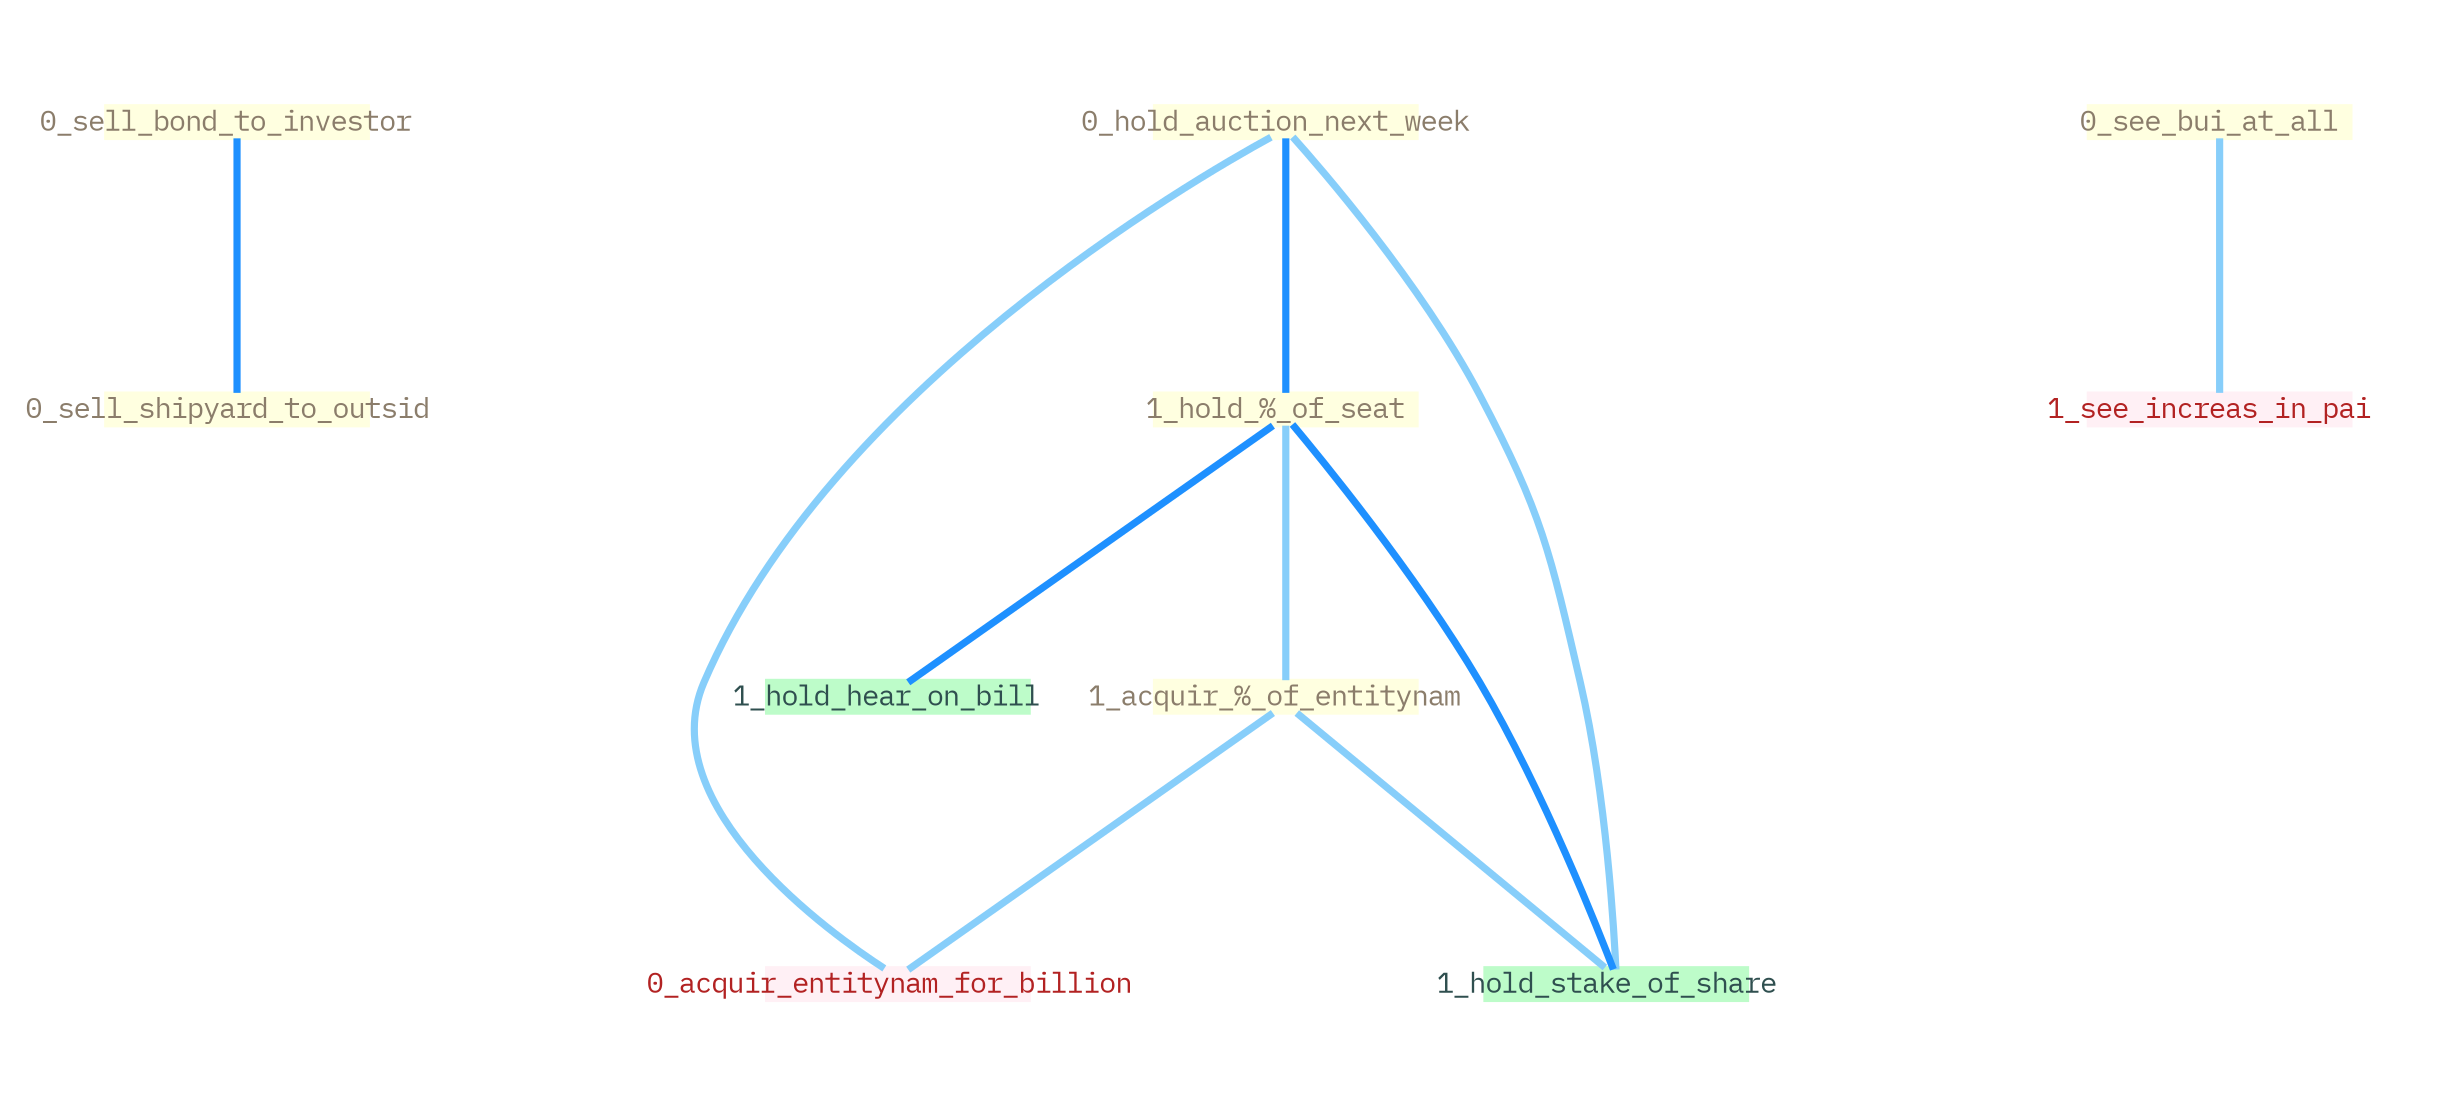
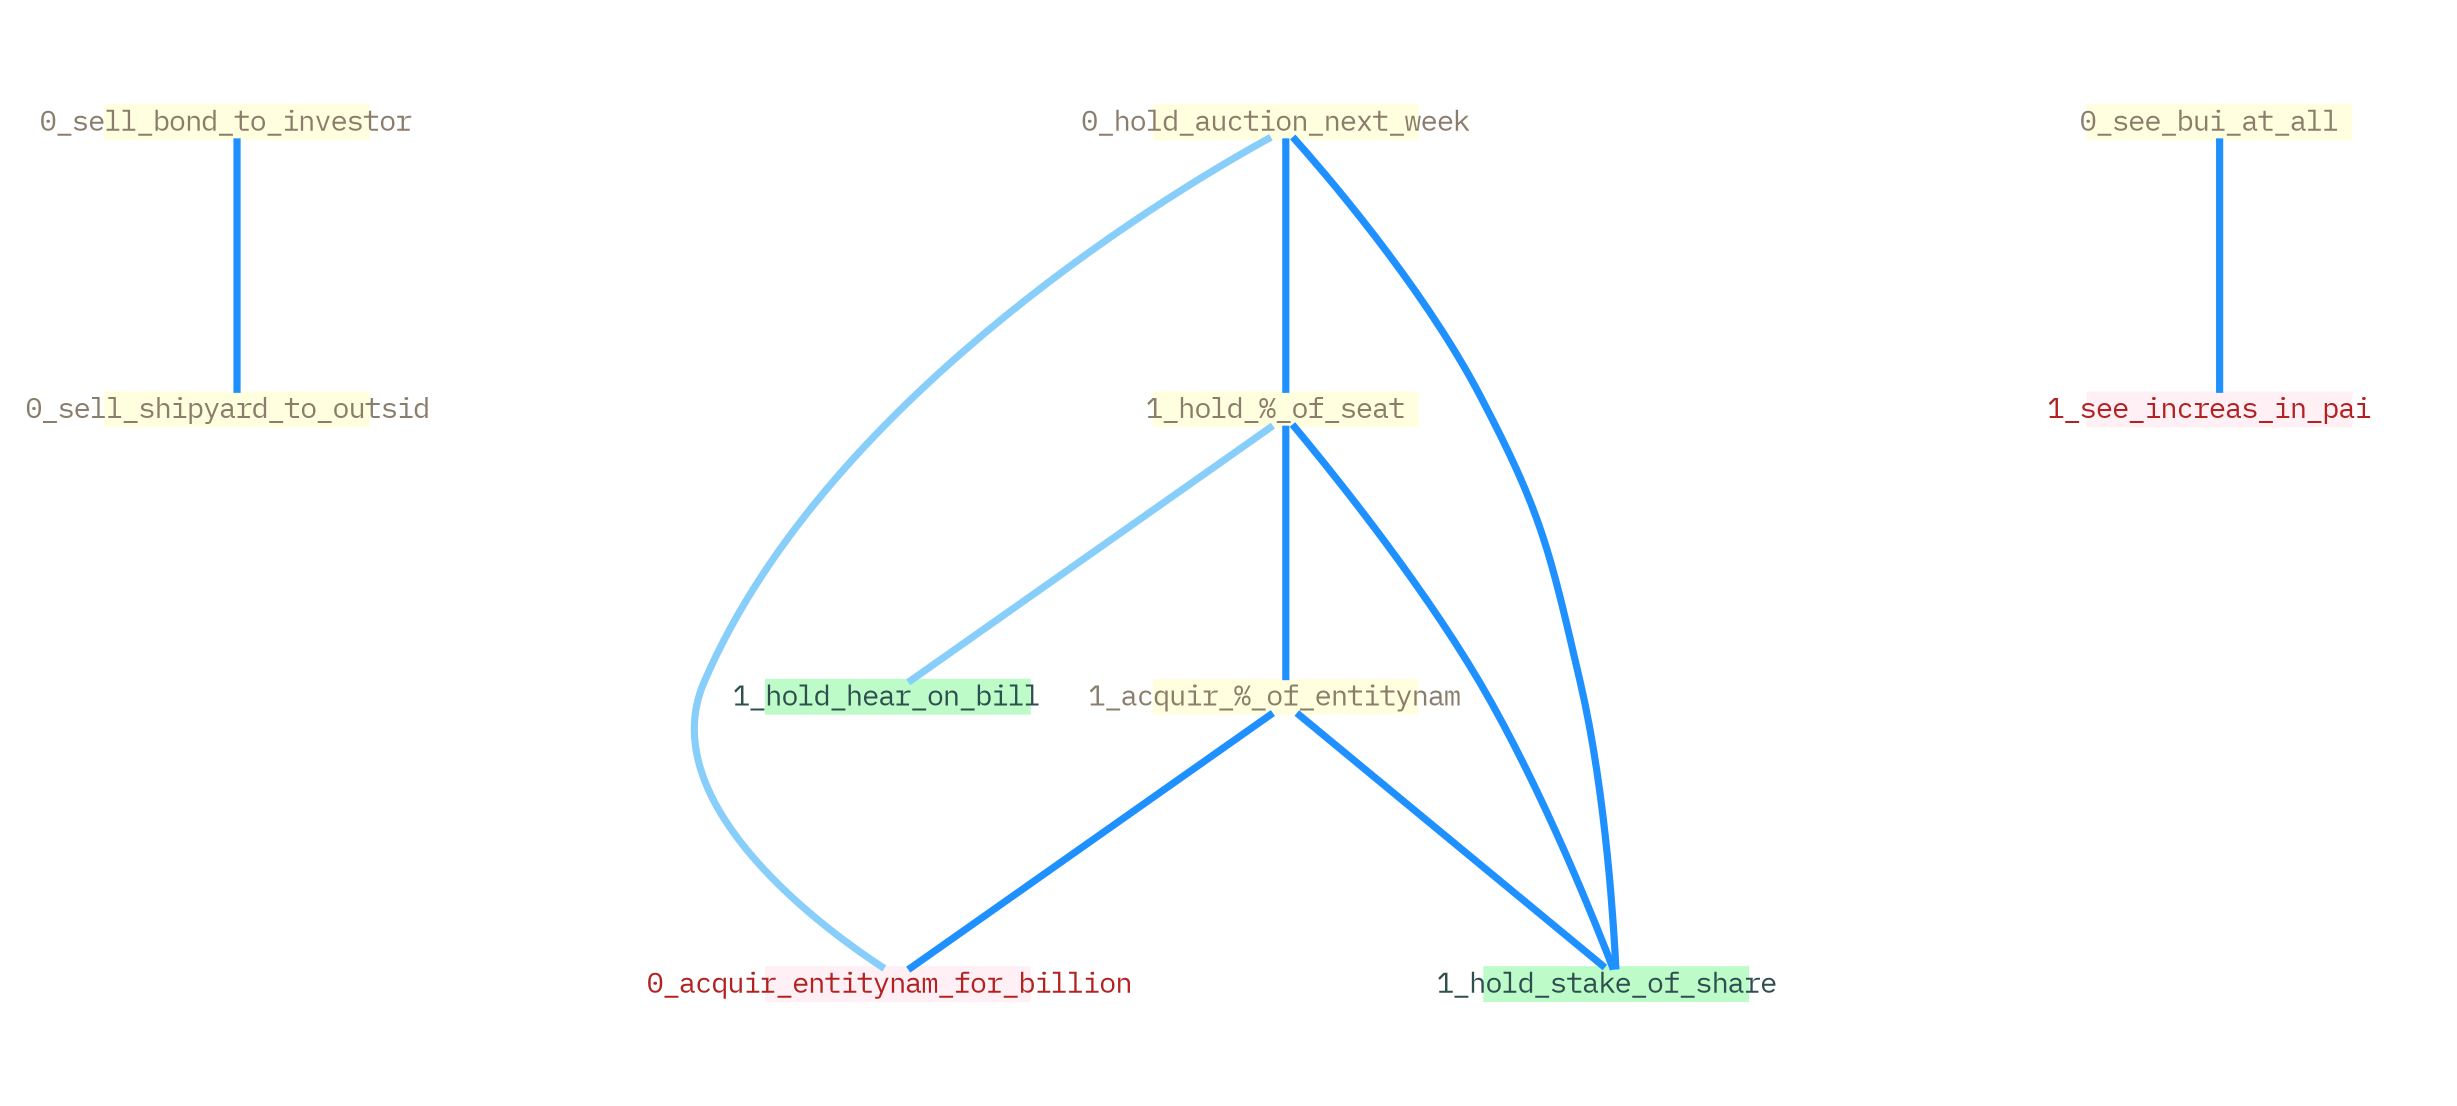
(2220, 266) -> (2220, 266)
(1537, 520) -> (1537, 520)
(1286, 553) -> (1286, 553)
(1091, 554) -> (1091, 554)
(1451, 840) -> (1451, 840)
(1091, 841) -> (1091, 841)
